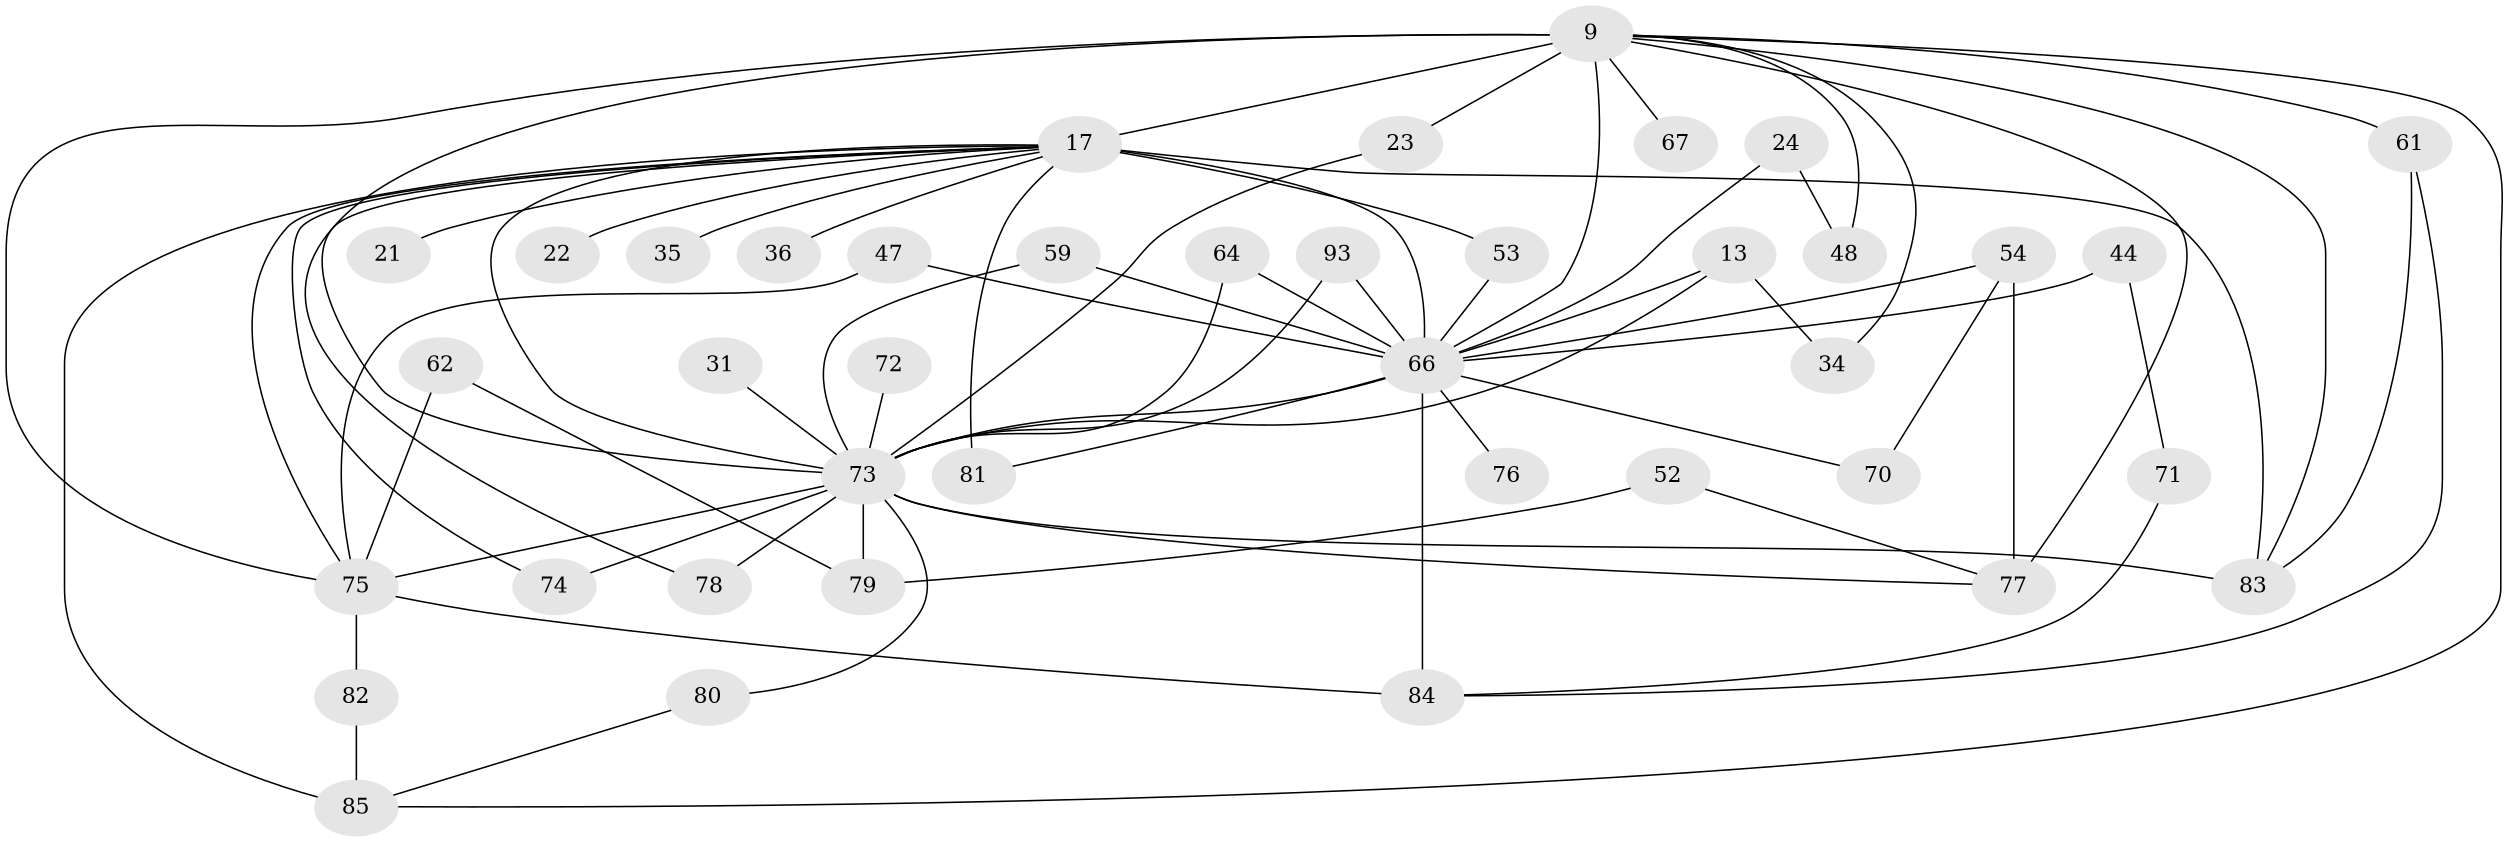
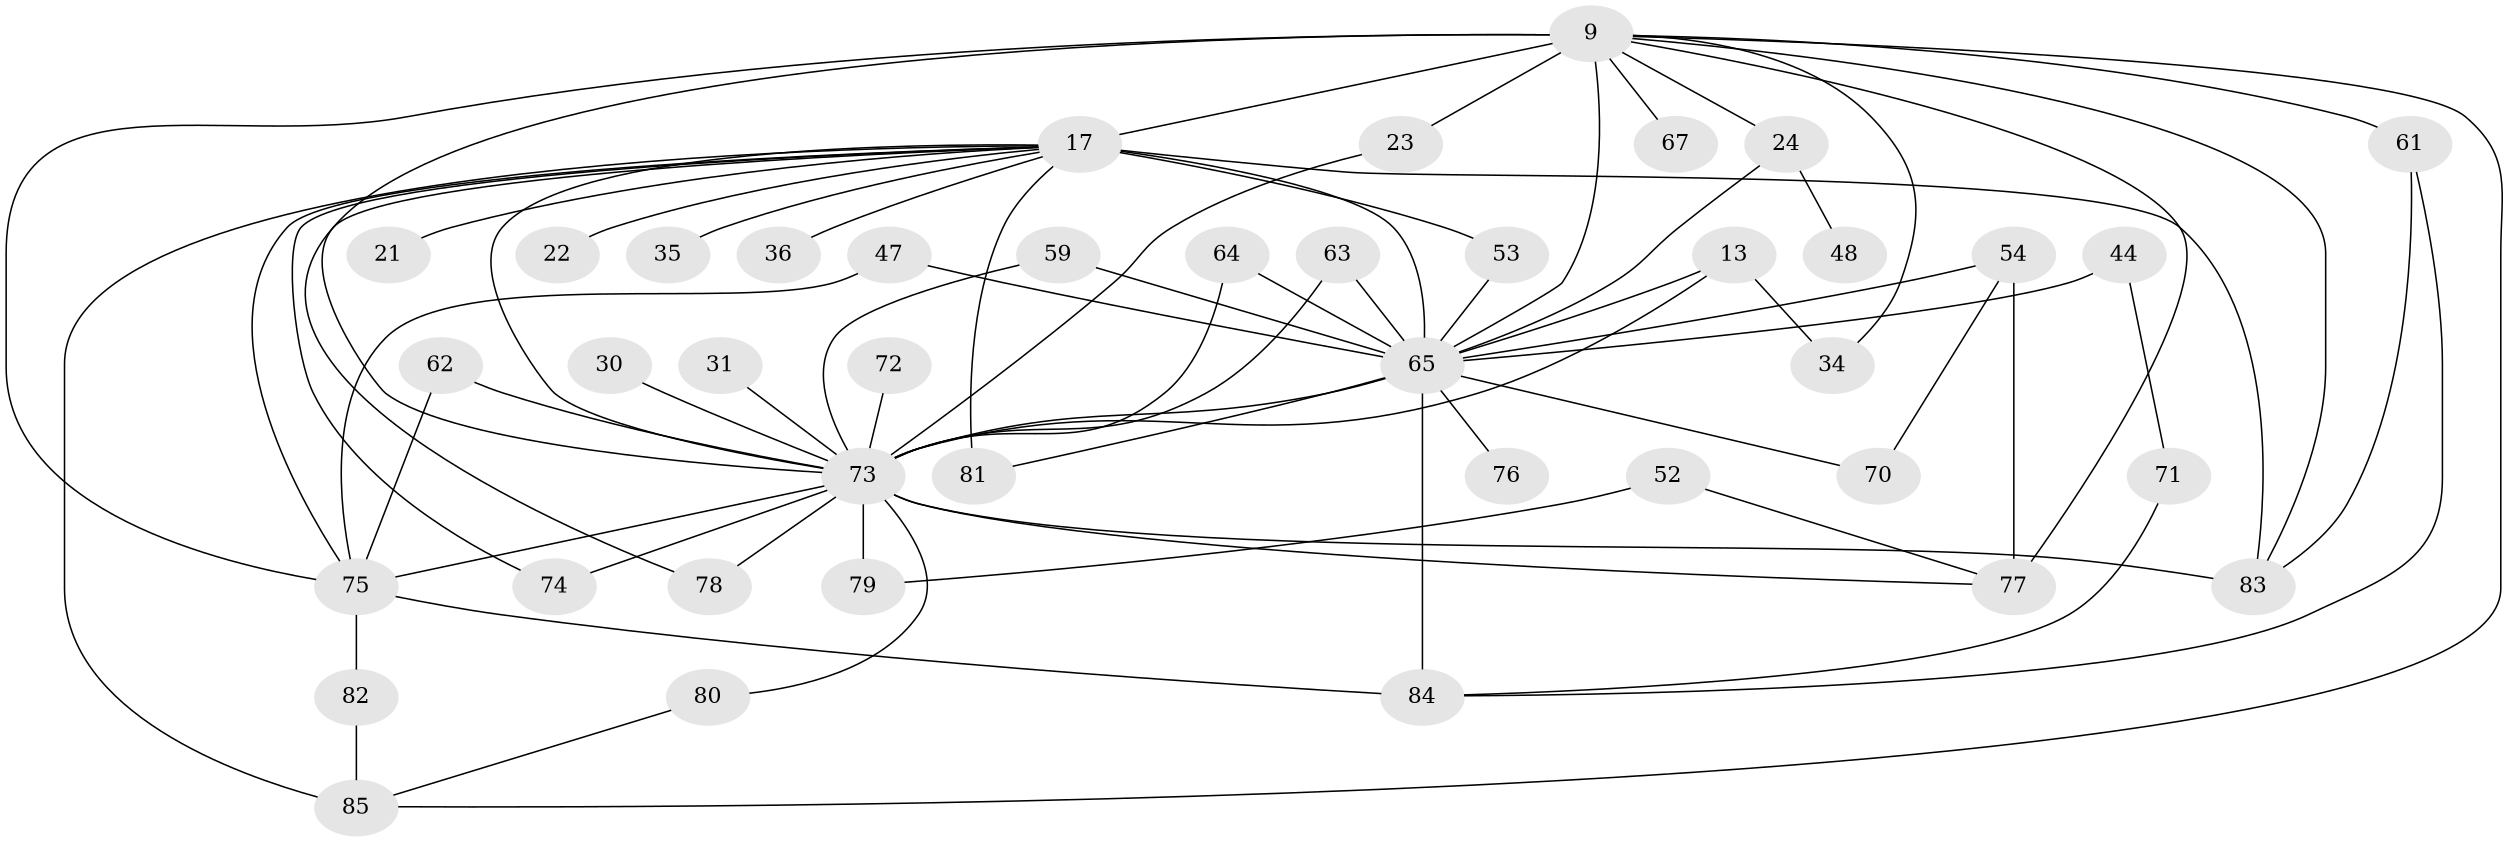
(1813, 88) -> (1689, 89)
(1338, 255) -> (1338, 255)
none -> (610, 366)
(1422, 366) -> (1422, 366)
(652, 476) -> (560, 410)
